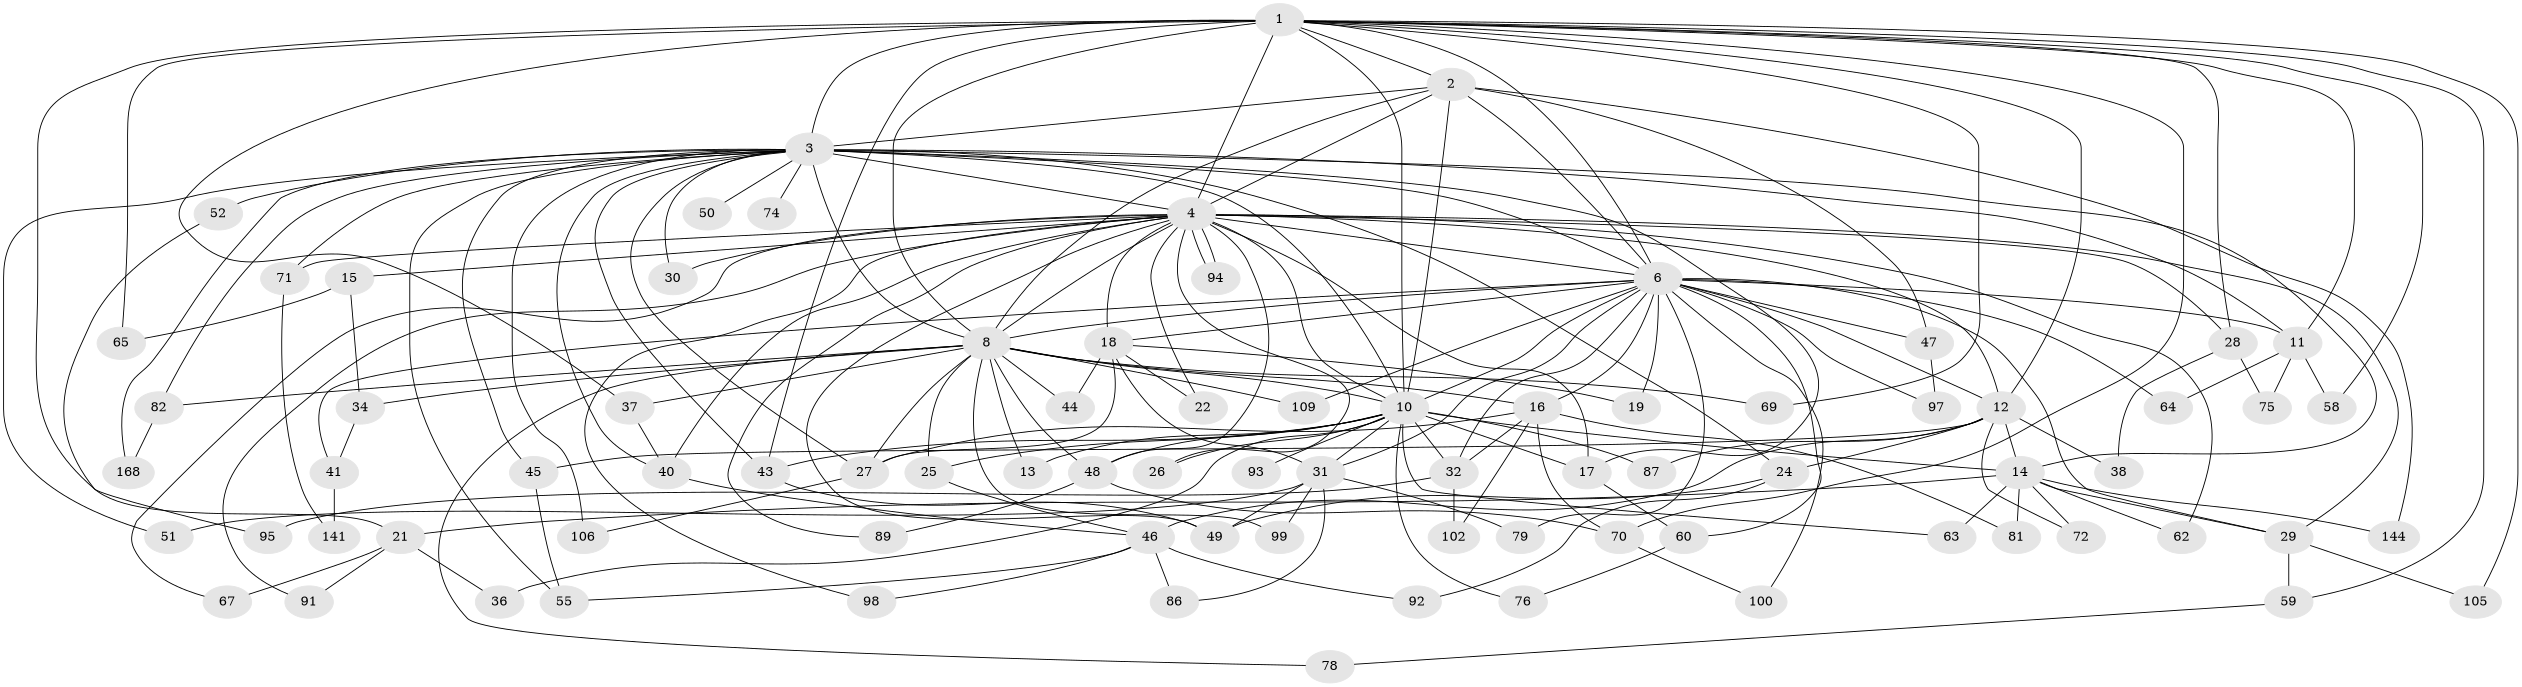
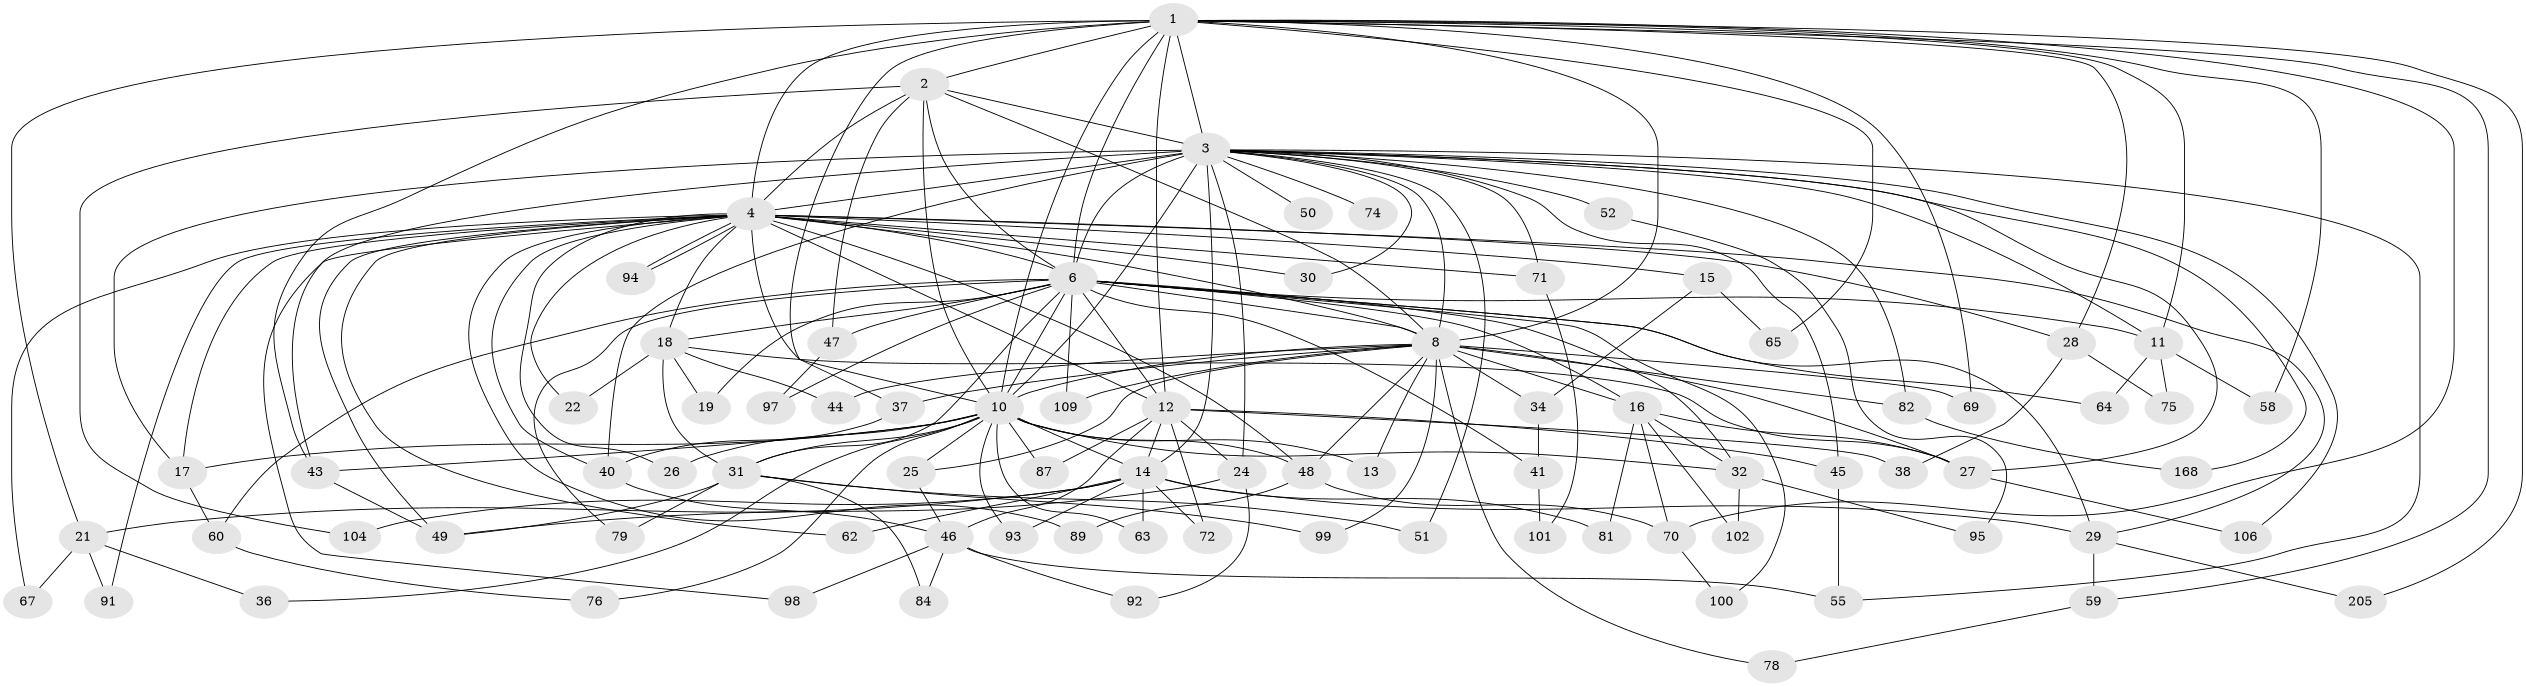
none -> (1078, 505)
(334, 537) -> (1540, 537)
(2394, 537) -> (355, 537)
(1174, 602) -> (924, 602)
(2476, 602) -> (2361, 602)
